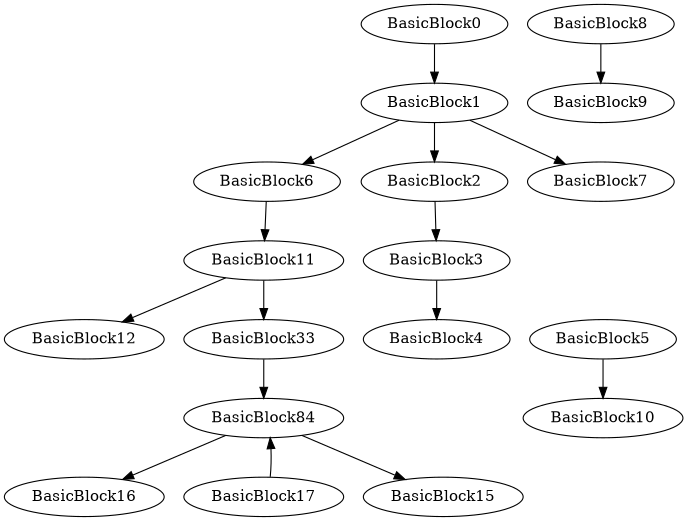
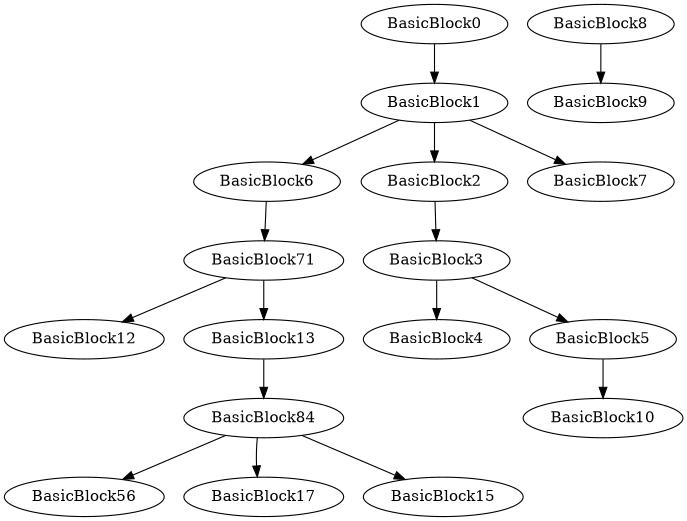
(264, 260) -> (264, 260)
none -> (515, 298)
(264, 339) -> (264, 339)
(271, 463) -> (256, 452)
(84, 497) -> (84, 497)
